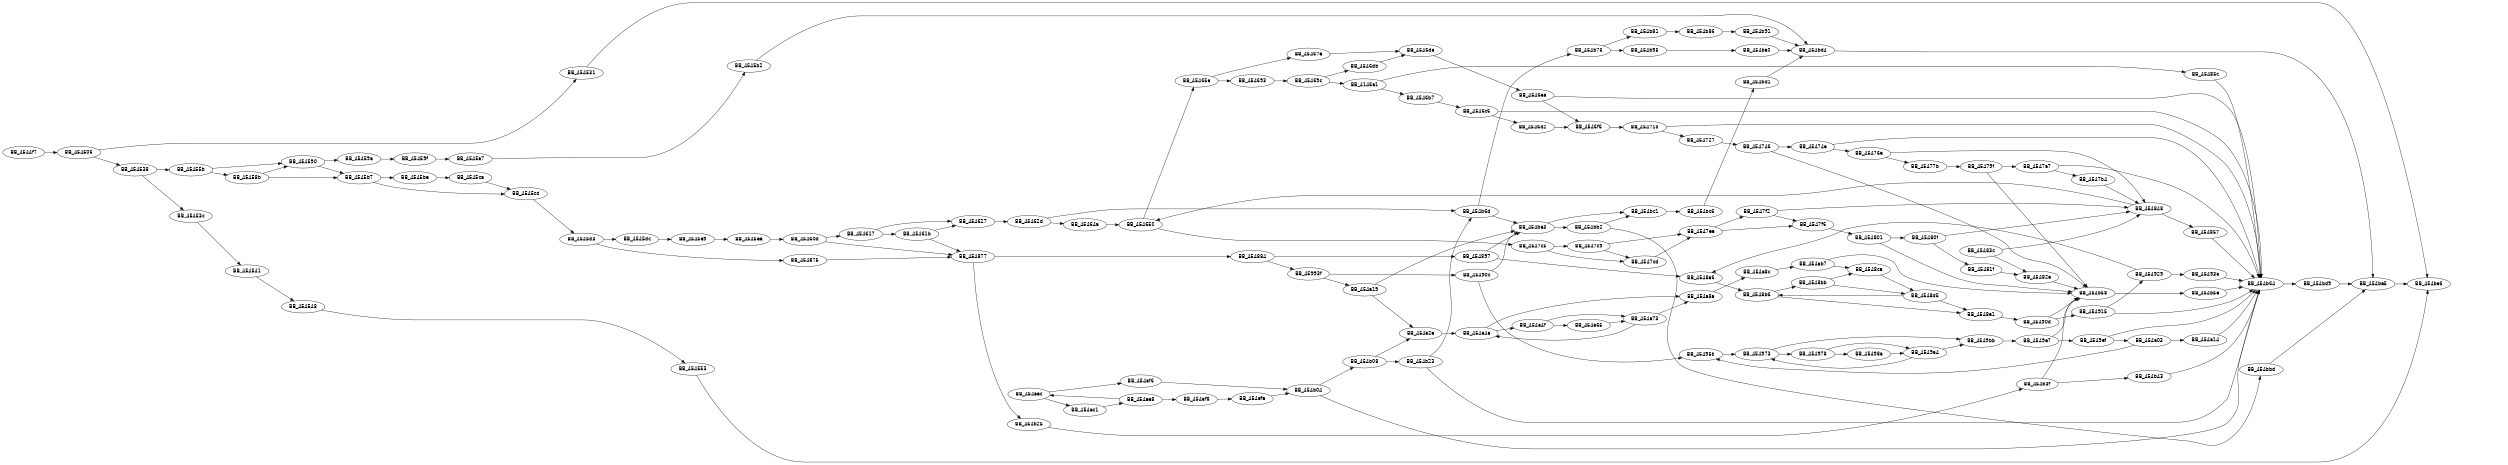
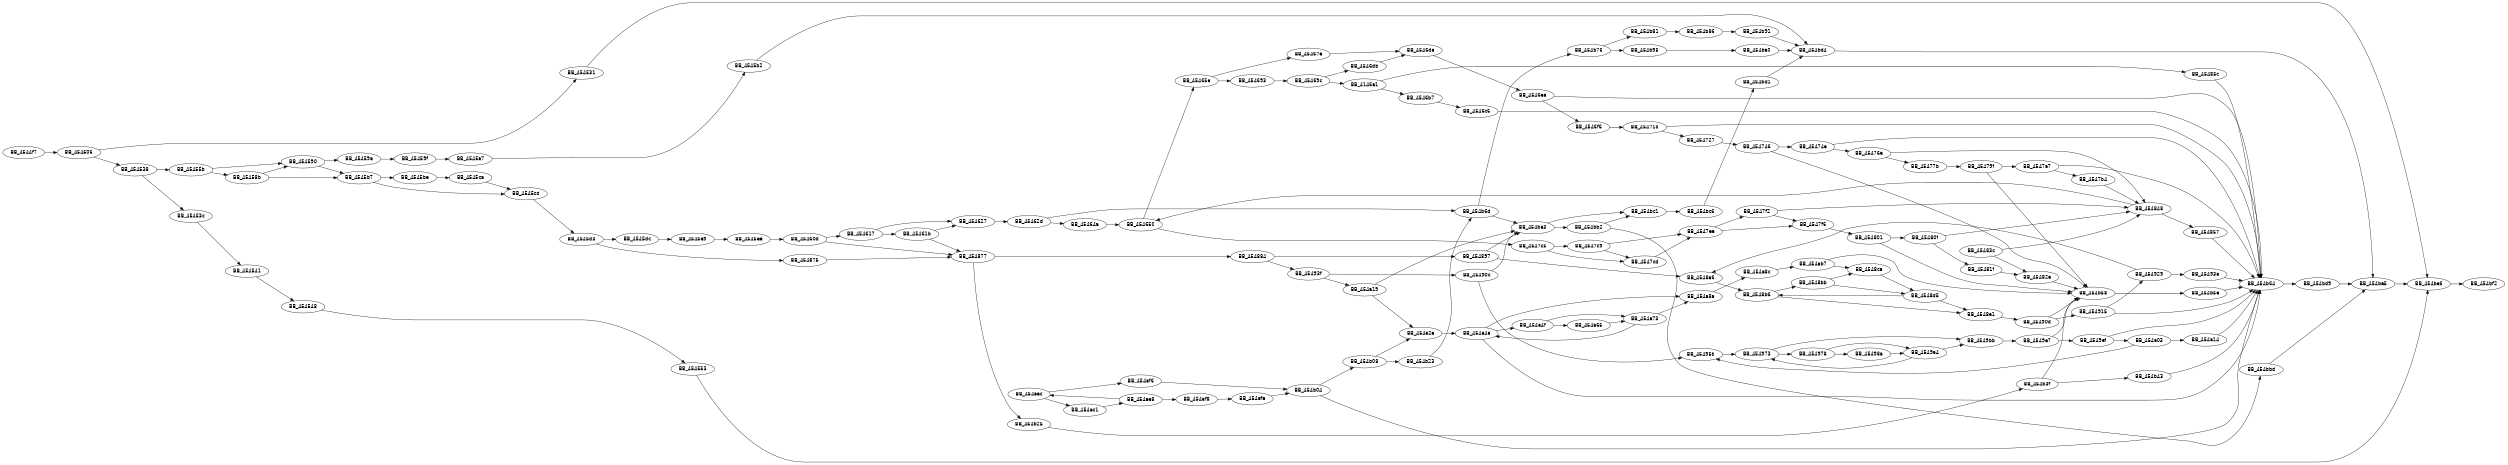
(1533, 127) -> none
(1308, 274) -> (1308, 274)
none -> (2484, 284)
(1854, 423) -> (1893, 398)
